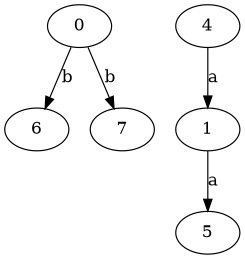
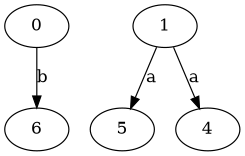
(208, 72) -> (184, 72)
(122, 129) -> none
